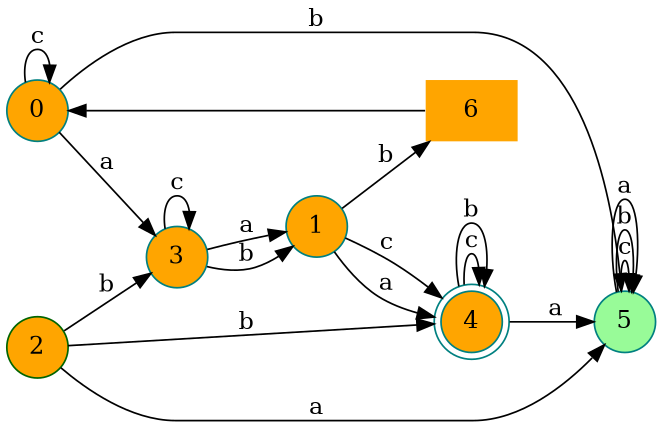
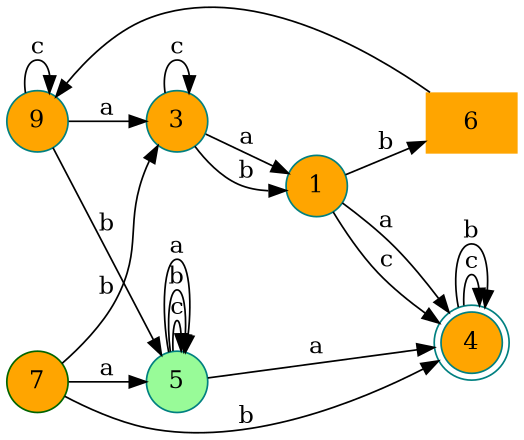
(37, 111) -> (37, 121)
(543, 322) -> (313, 364)
(37, 347) -> (37, 382)
